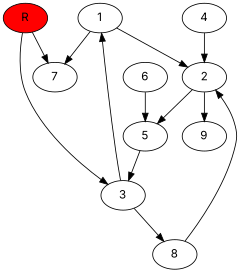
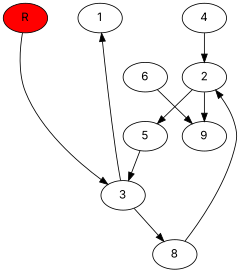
(148, 46) -> none
(55, 77) -> none
(145, 103) -> (171, 103)
